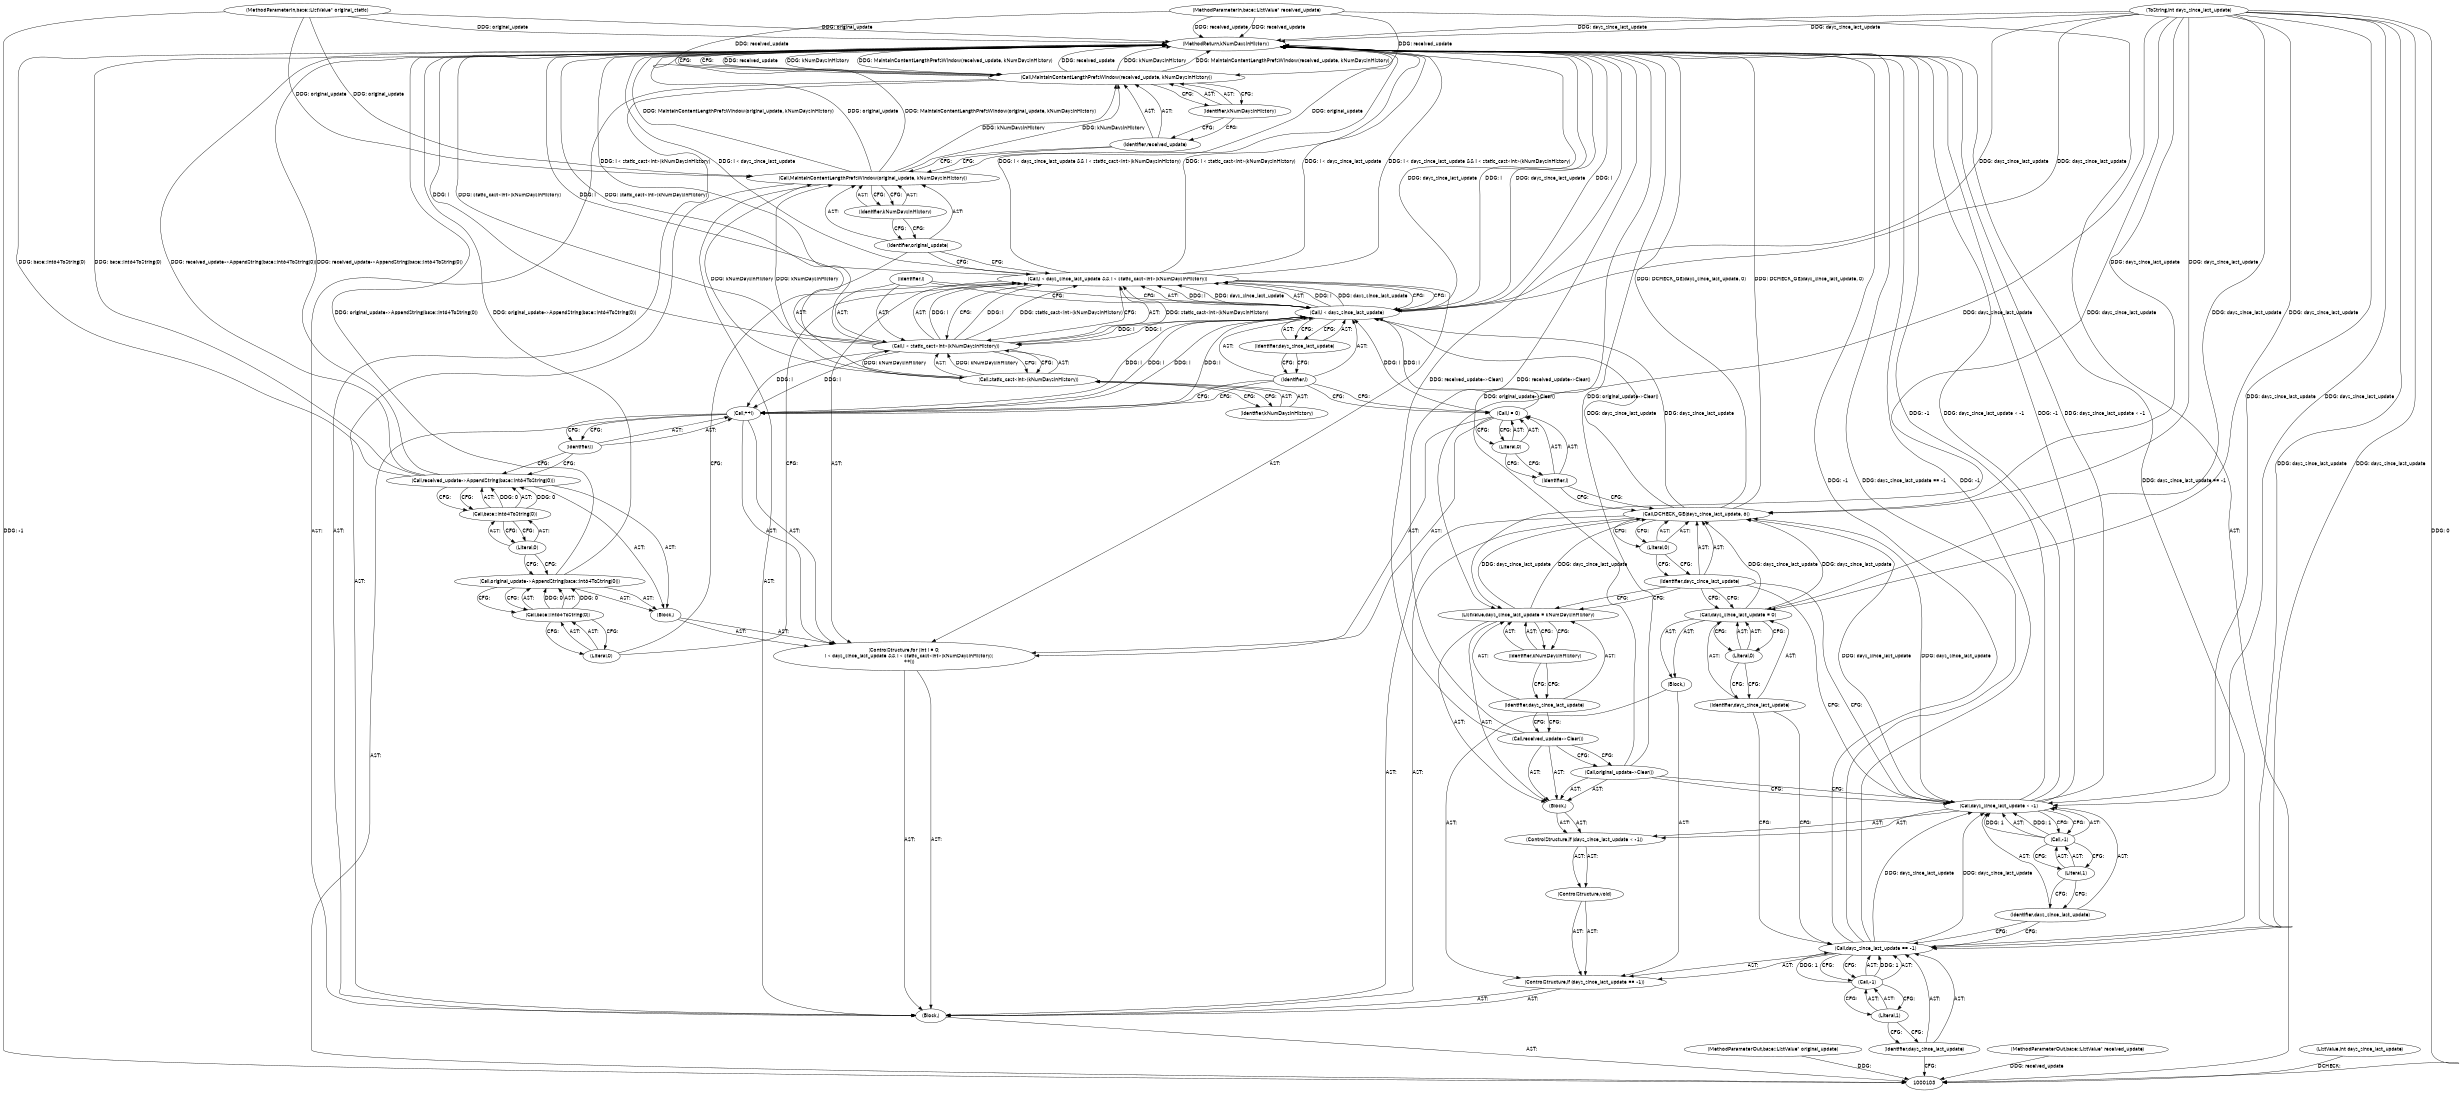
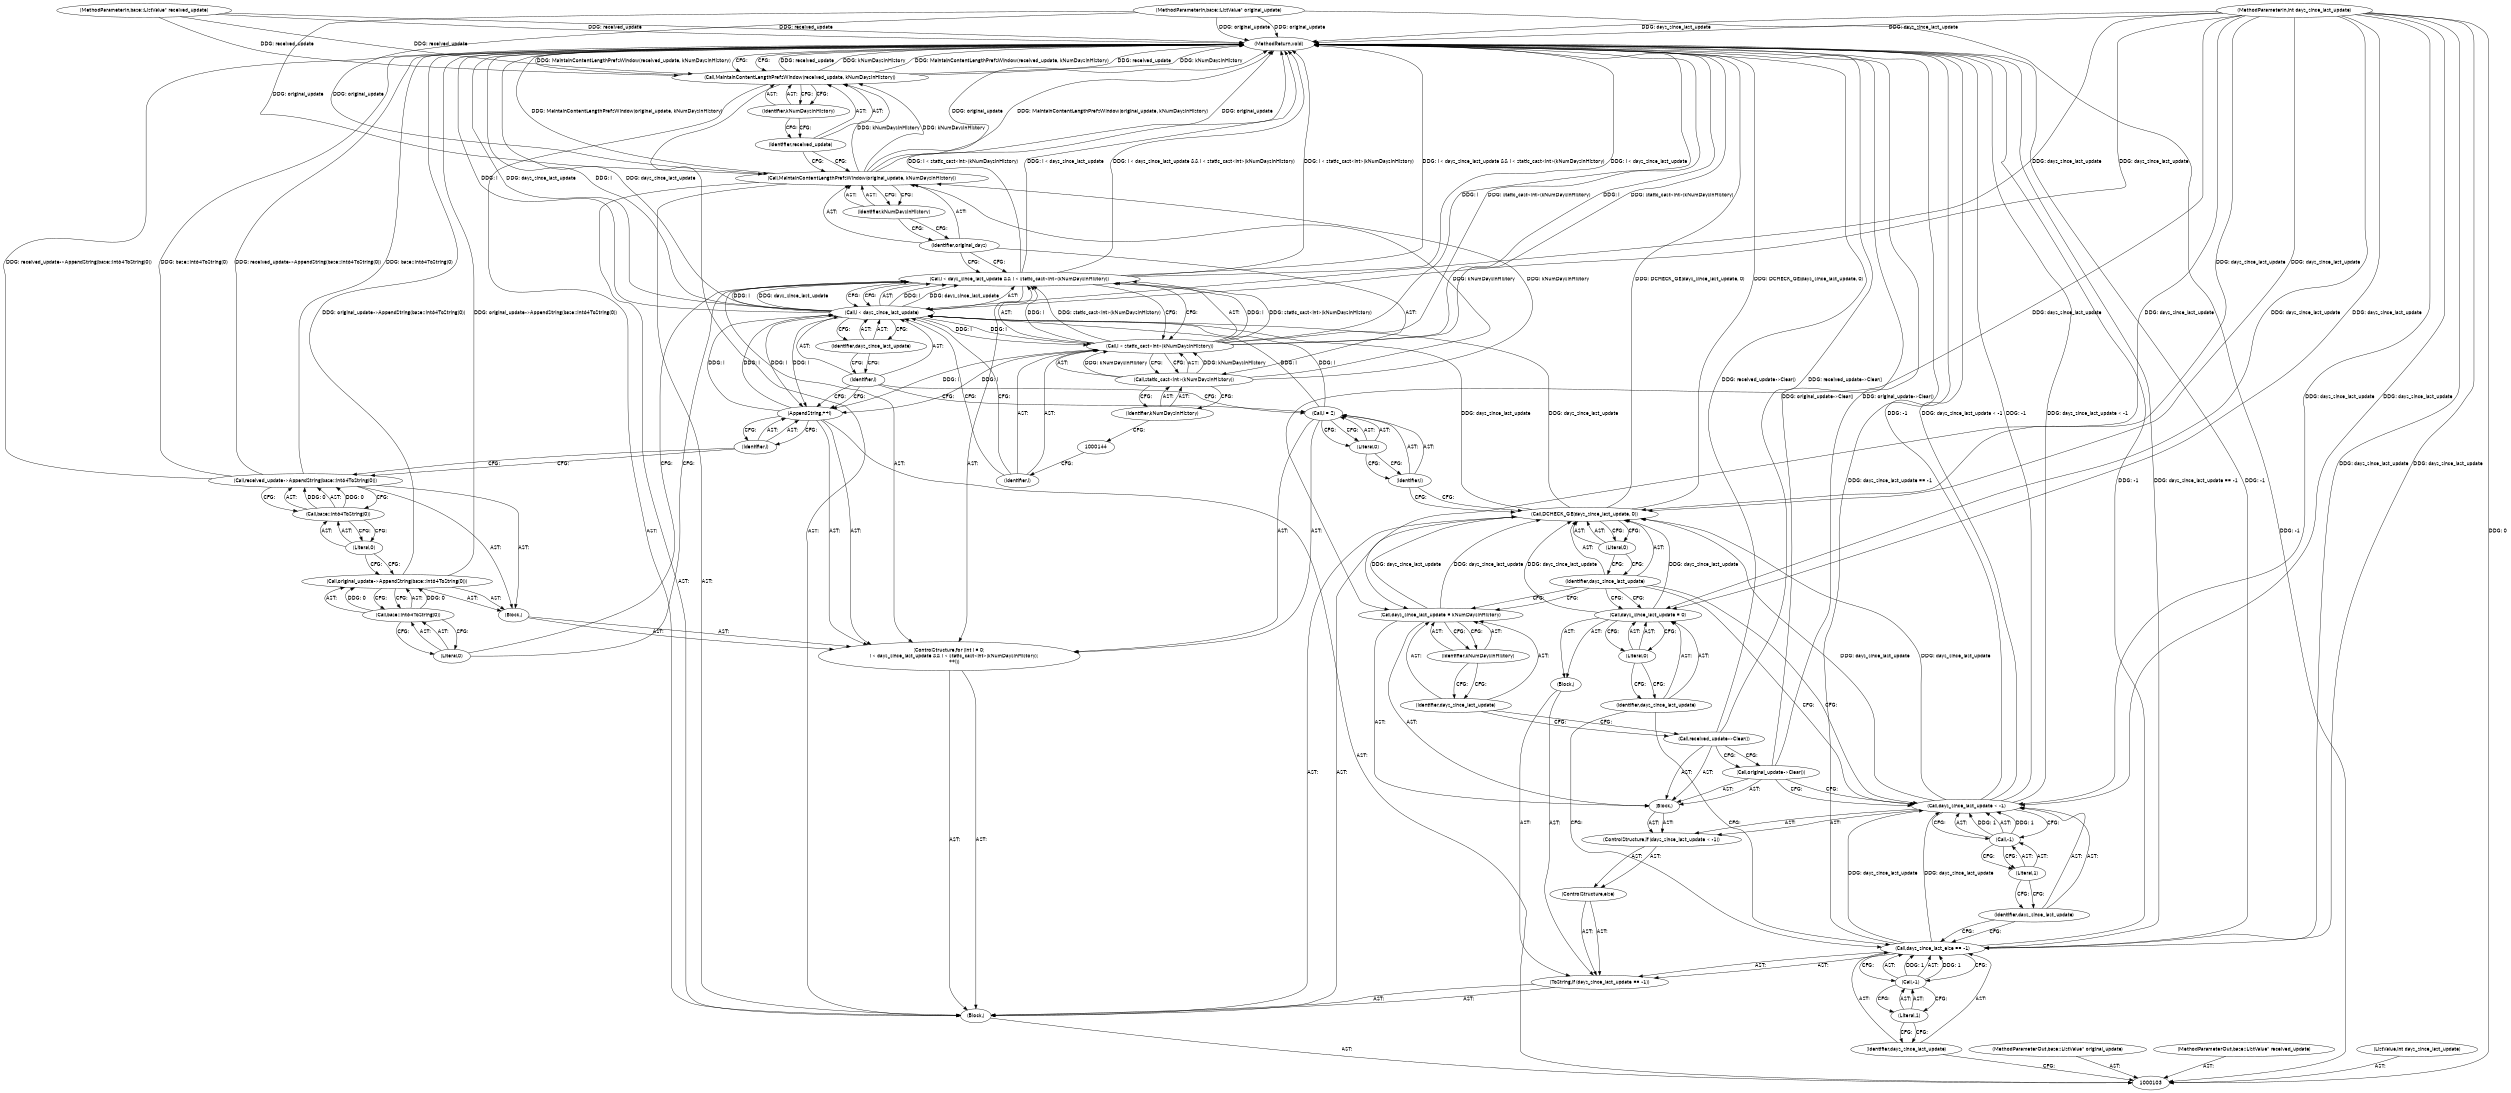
(307, 10) -> (1219, 10)
(2189, 10) -> (2294, 10)
(1226, 44) -> (1279, 44)
(918, 246) -> (959, 246)
(2096, 348) -> none
(744, 414) -> (810, 414)
(1509, 414) -> (1324, 414)
none -> (1096, 447)
(1697, 514) -> (1585, 514)
(1528, 615) -> (1441, 615)
(1585, 894) -> (1588, 894)
(1876, 949) -> (1933, 949)
(1585, 982) -> (1600, 982)
(1865, 1066) -> (2116, 1066)
(2037, 1066) -> (2209, 1066)
(2330, 1066) -> (2381, 1066)
